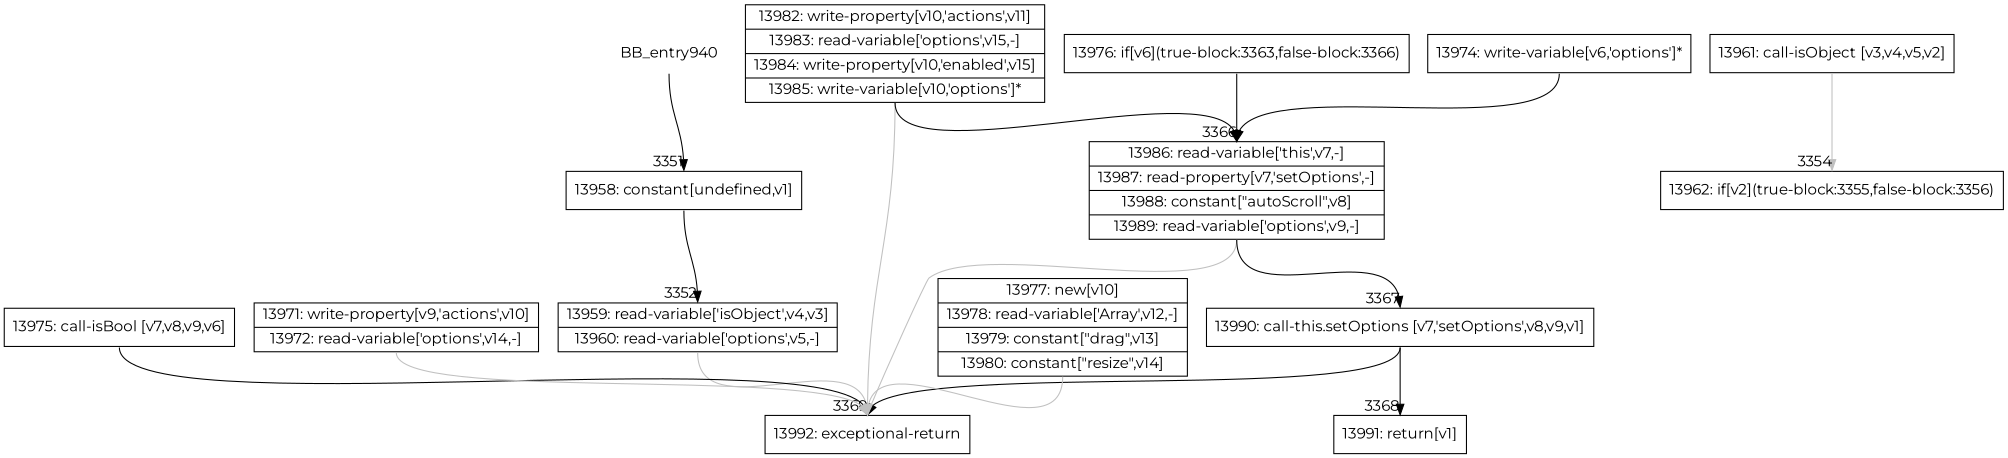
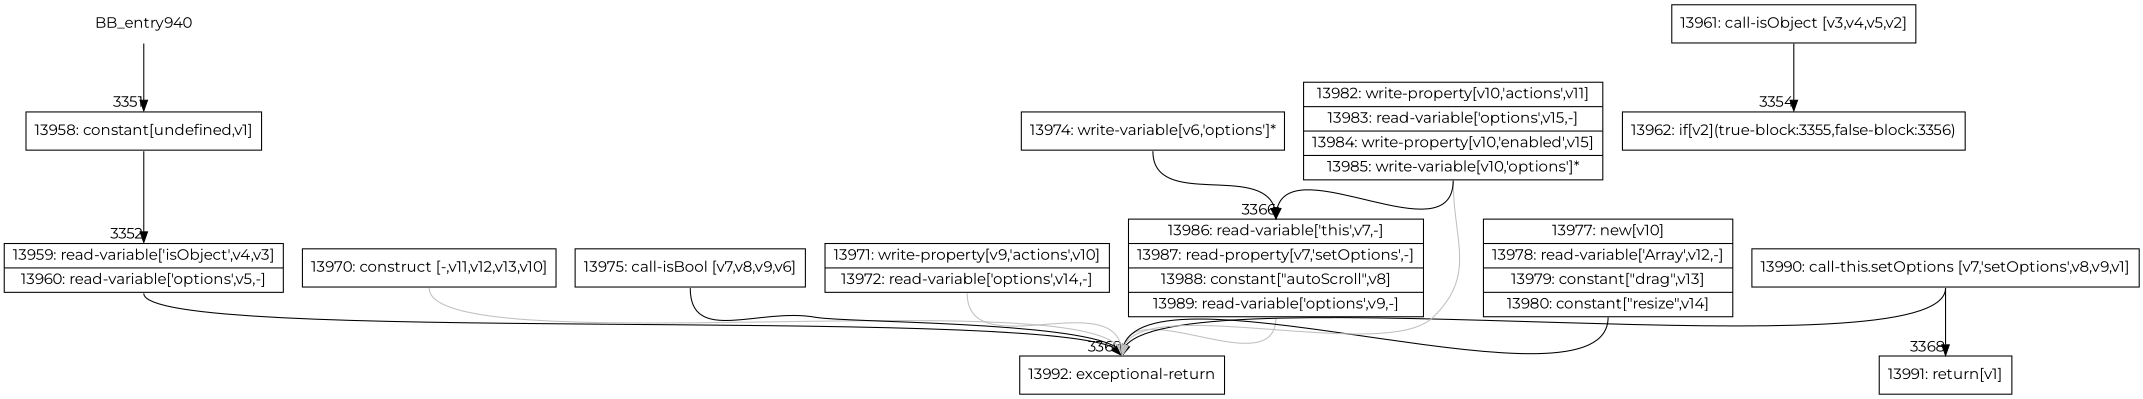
(1237, 54) -> none
(1832, 117) -> (1794, 72)
none -> (429, 268)
(1313, 274) -> none
(821, 382) -> (506, 323)
(970, 397) -> (1383, 339)
